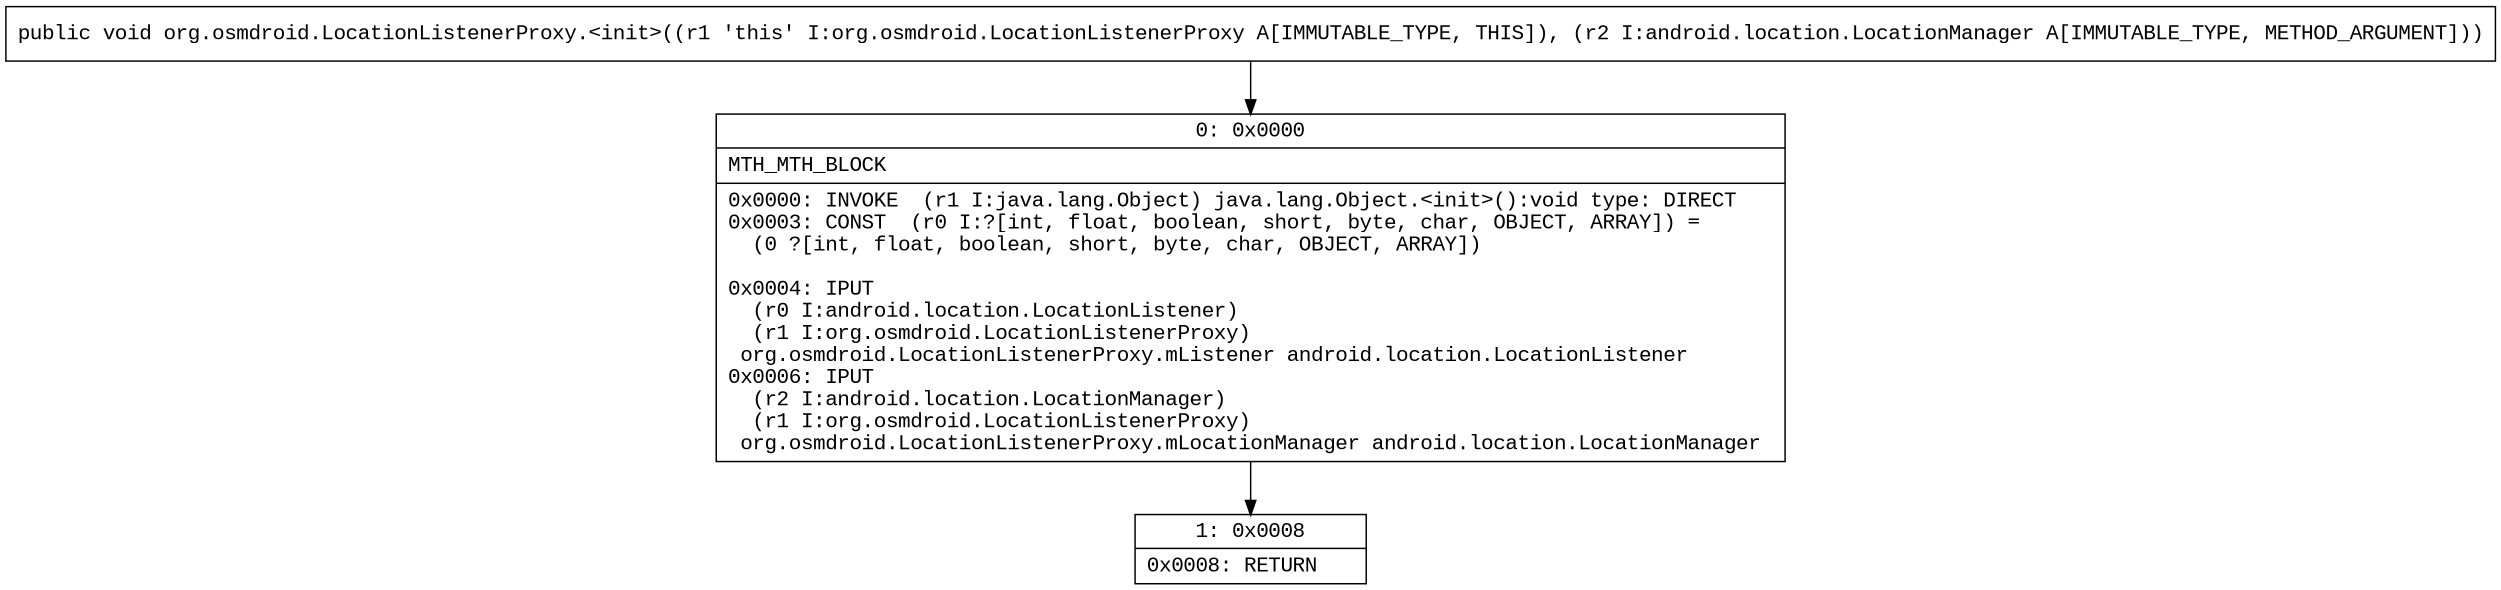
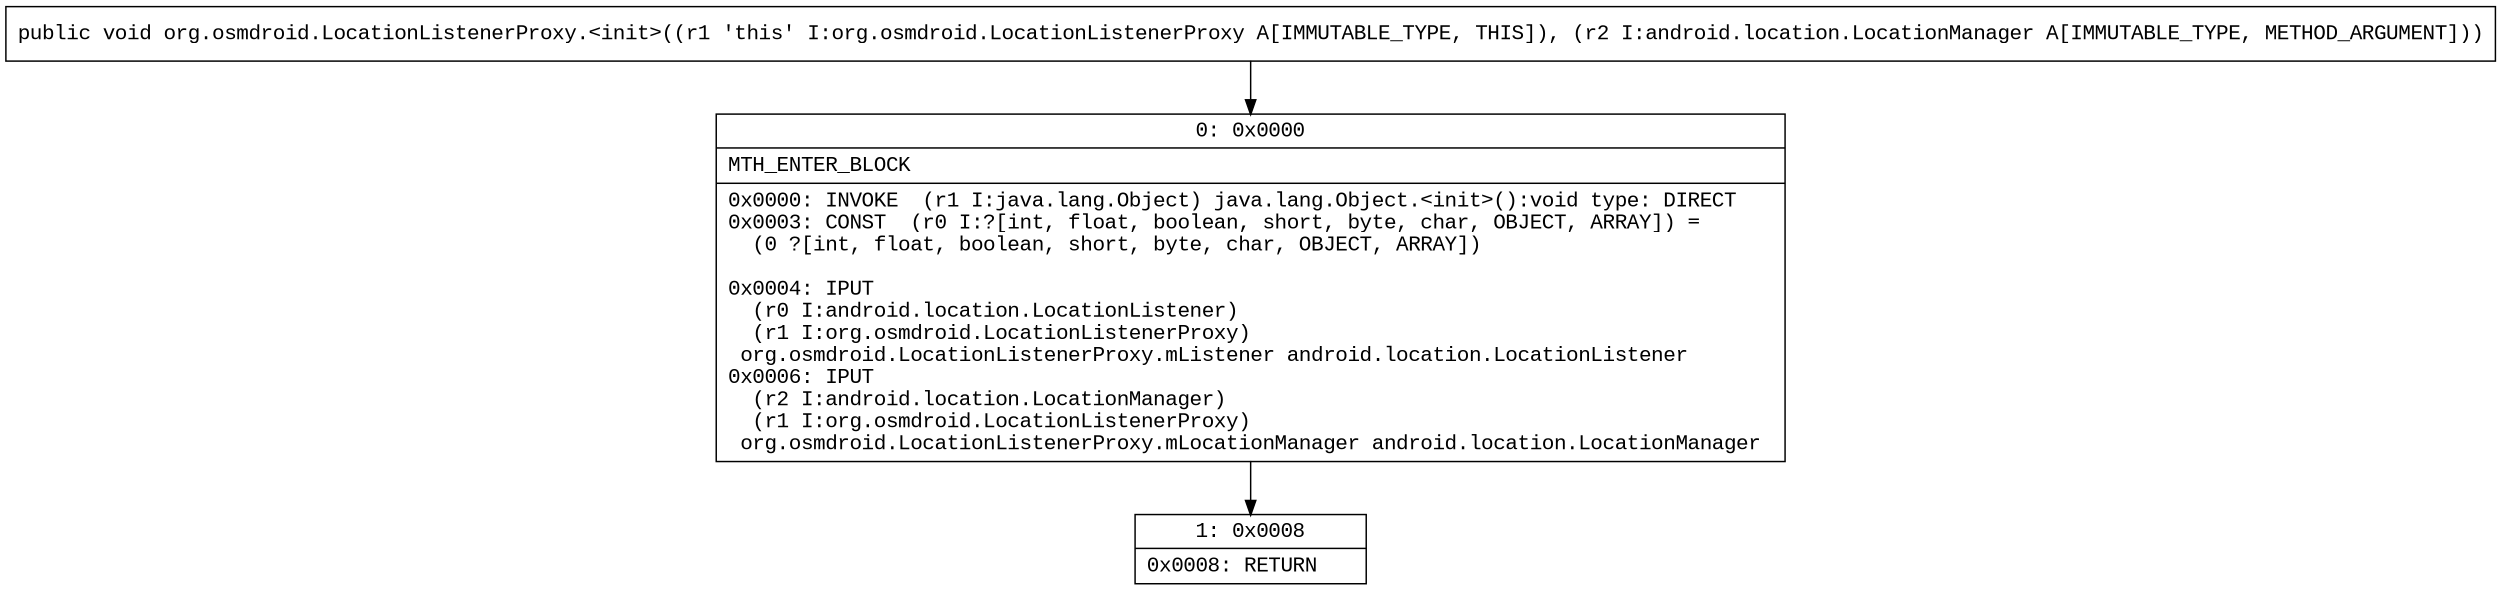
(808, 165) -> (819, 165)
